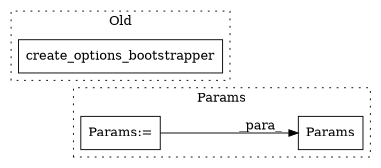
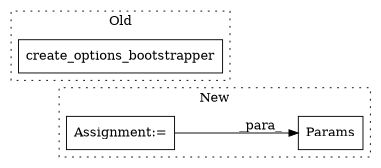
(222, 98) -> (215, 98)
(121, 133) -> (121, 133)
